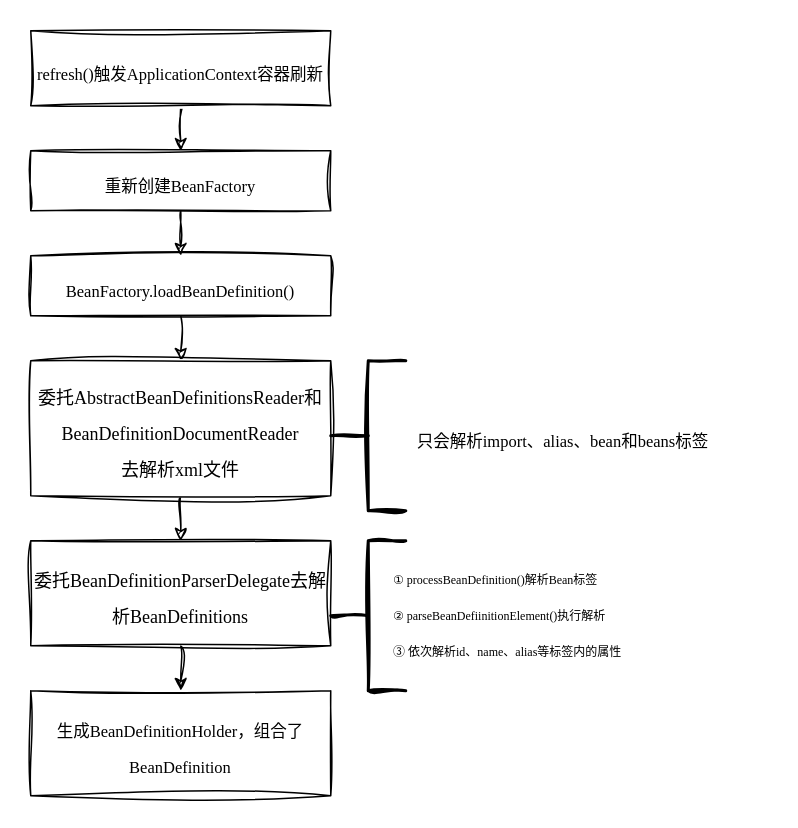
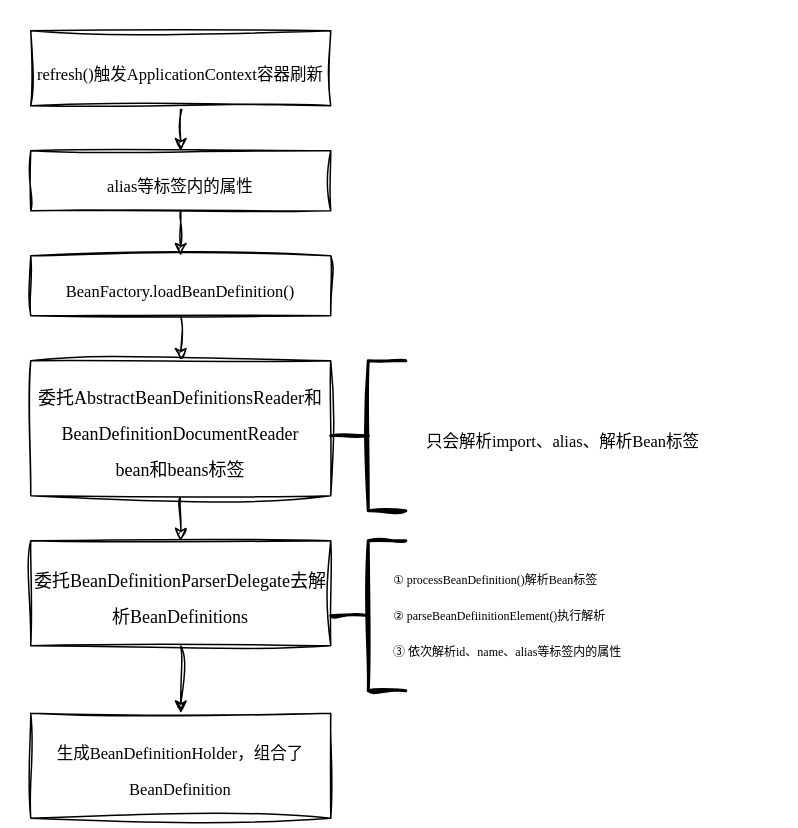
(181, 181) -> (181, 181)
(181, 428) -> (181, 428)
(563, 436) -> (563, 436)
(181, 743) -> (181, 766)
